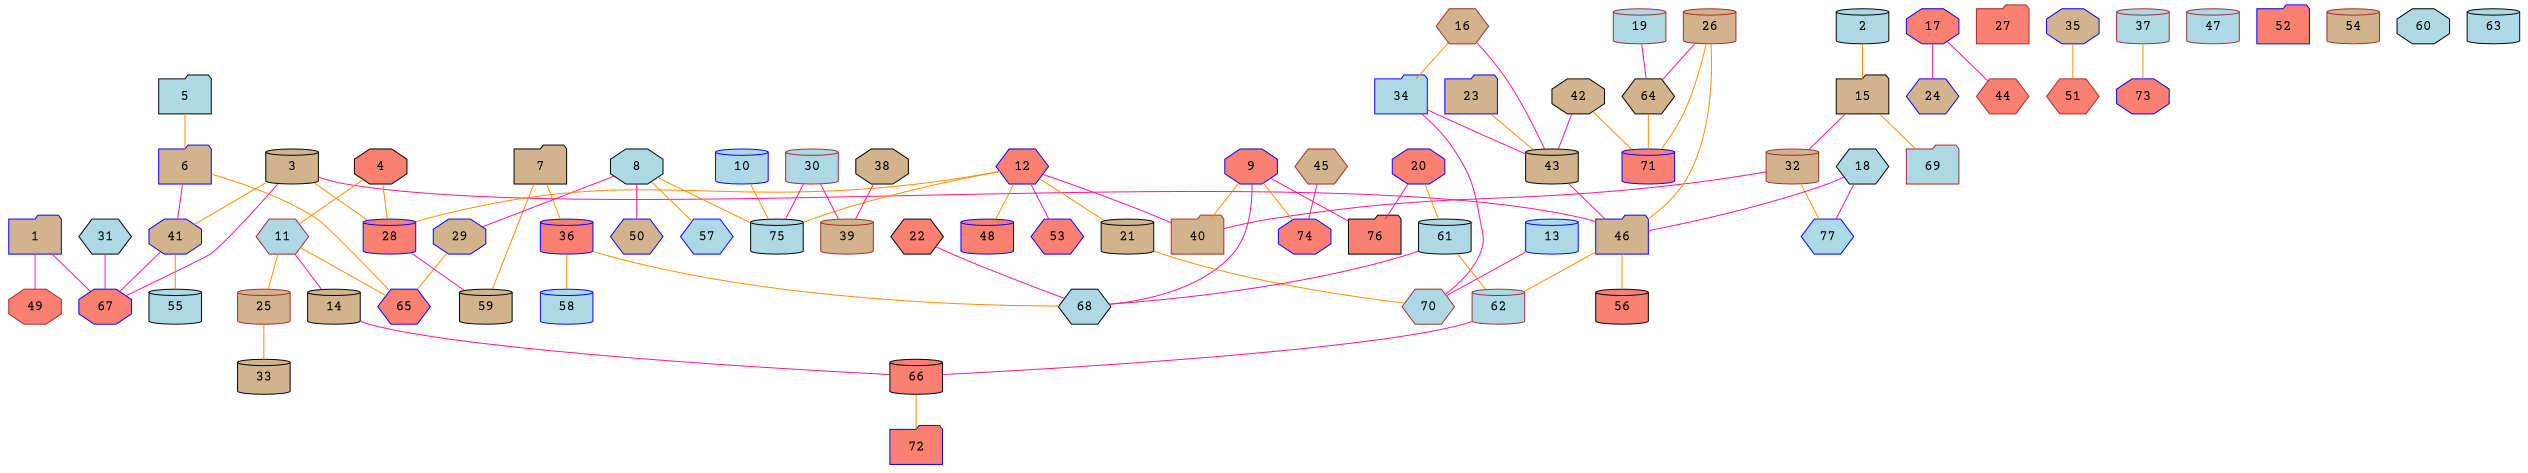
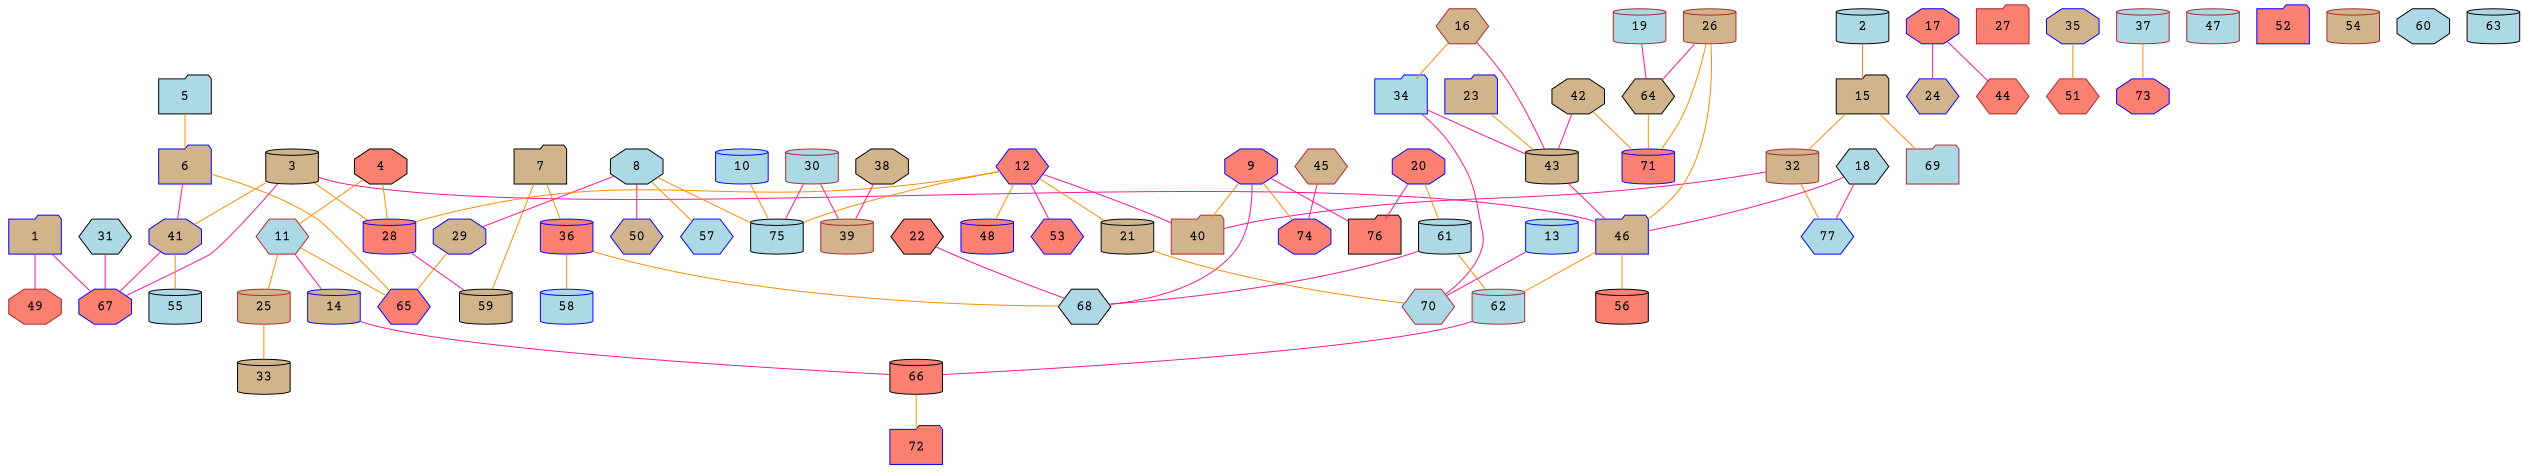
(1827, 132) -> (1827, 132)
(334, 307) -> (334, 307)
